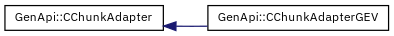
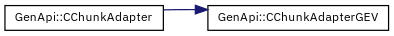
(192, 26) -> (179, 10)
